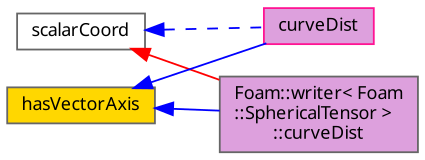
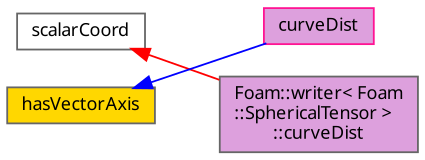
(214, 29) -> none
(196, 110) -> none
